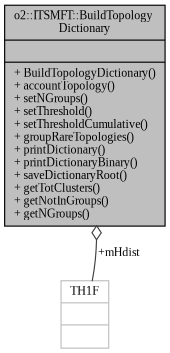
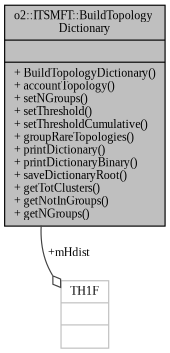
(95, 261) -> (43, 252)
